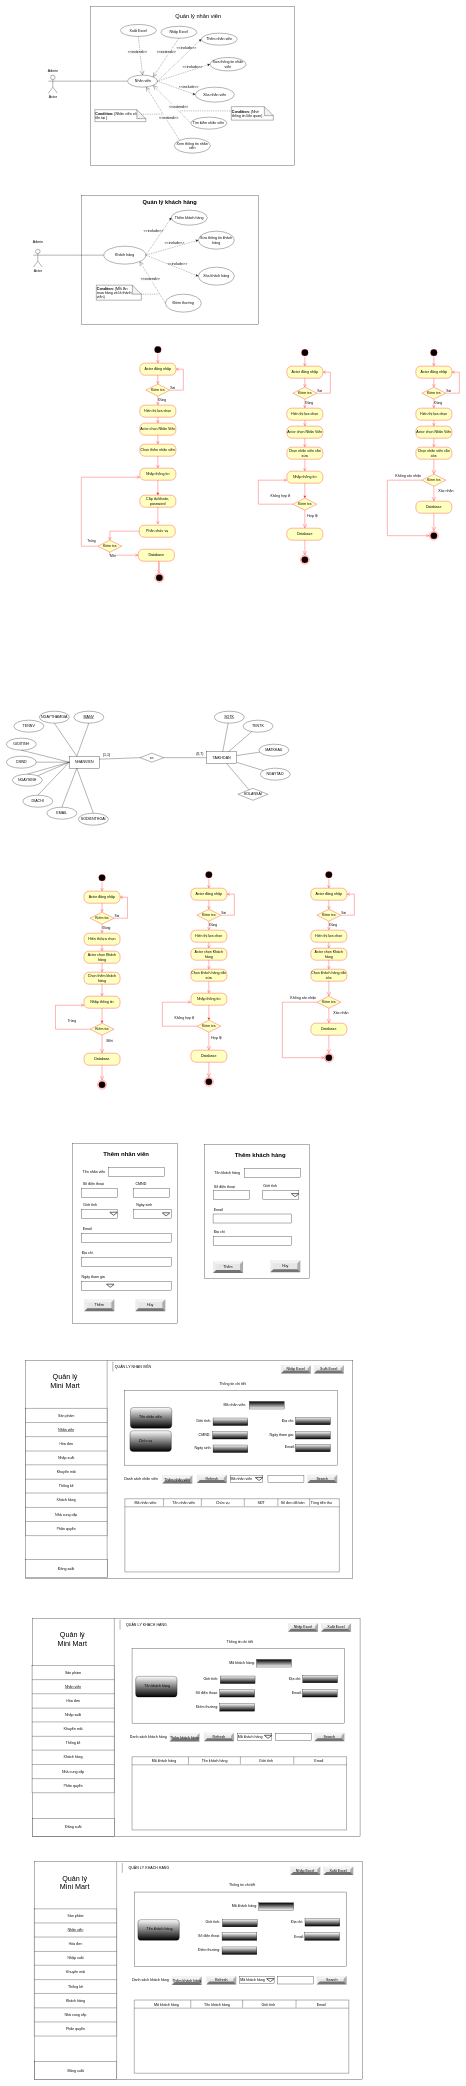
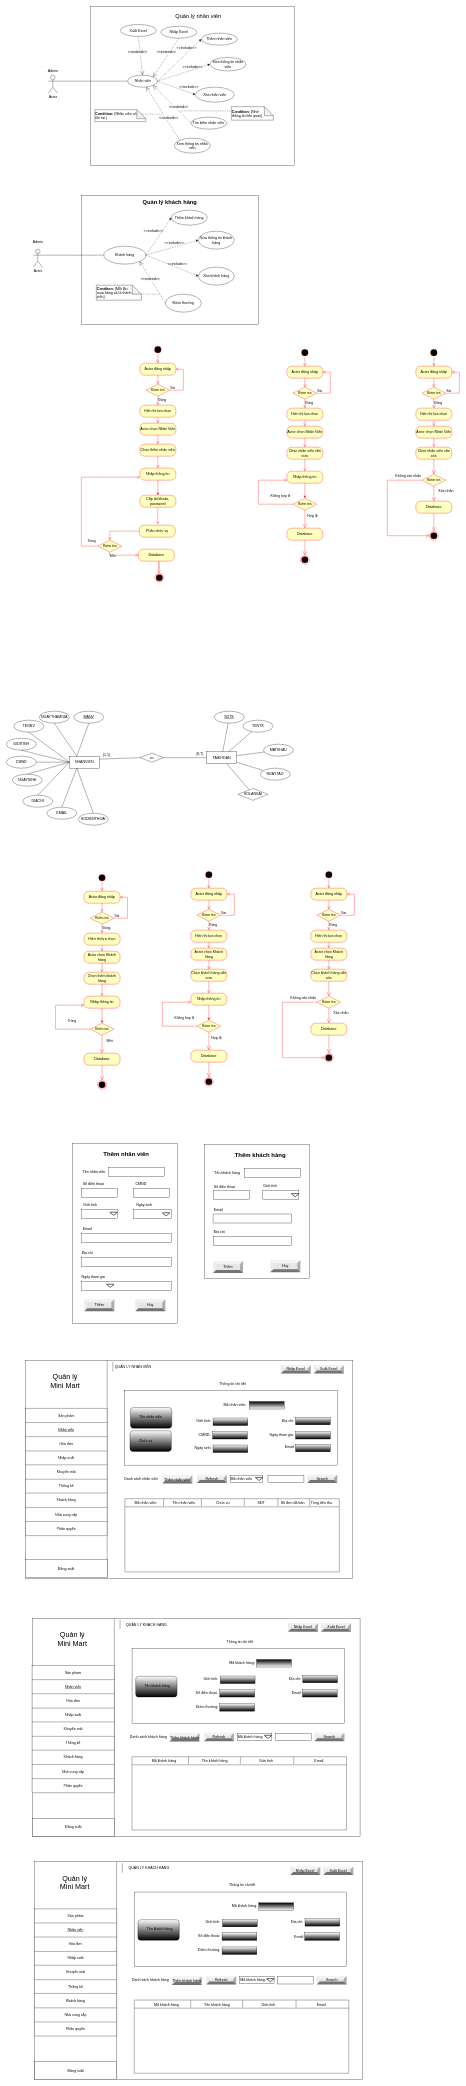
(274, 750) -> (278, 750)
(50, 770) -> (48, 747)
